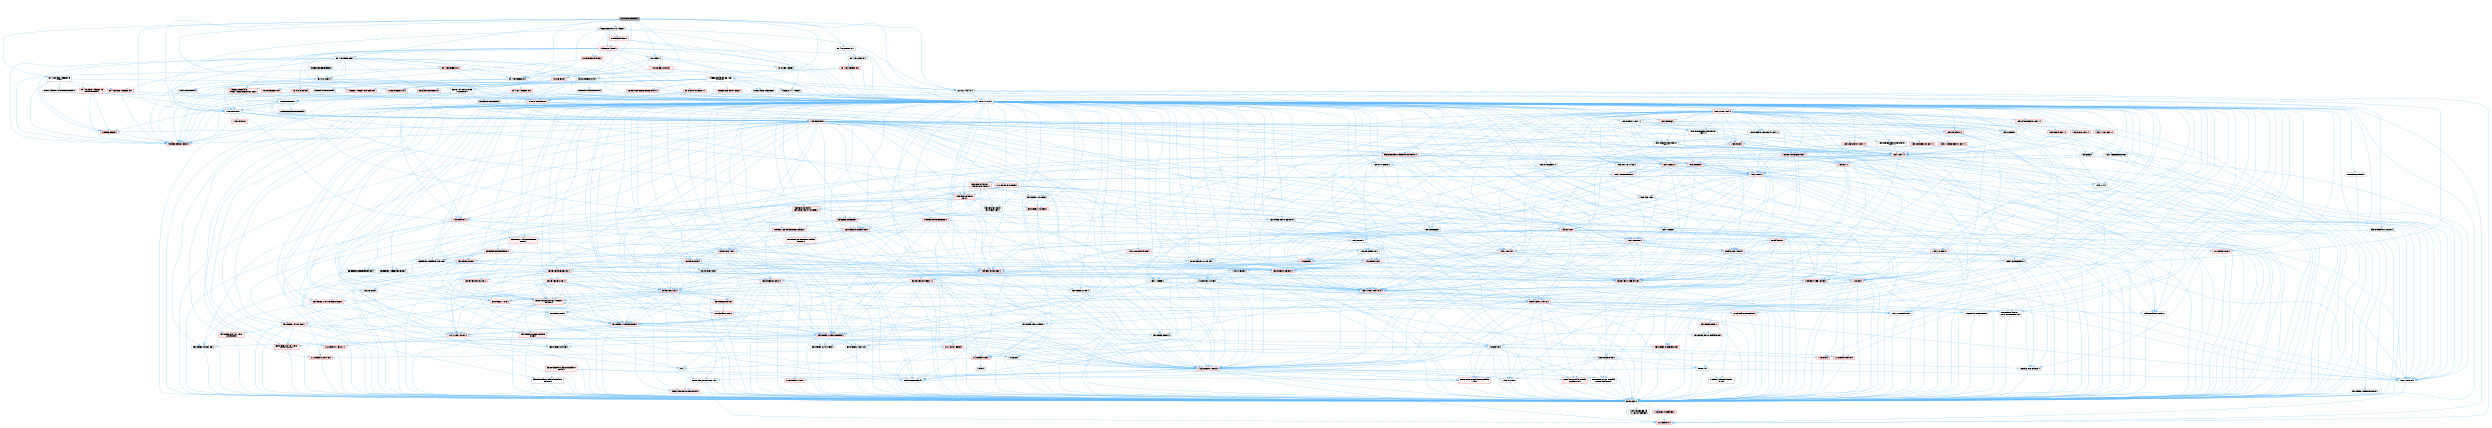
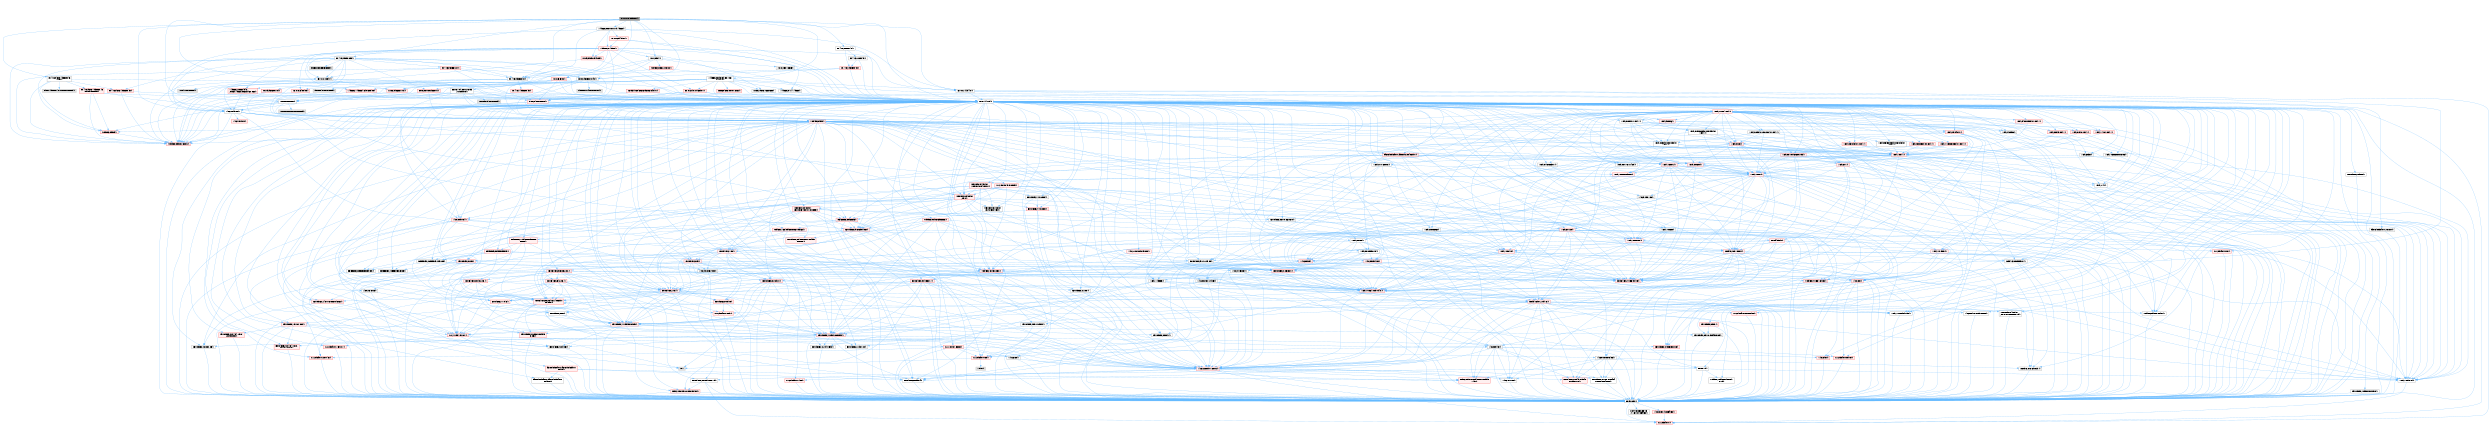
(619, 39) -> (619, 39)
(661, 68) -> (661, 68)
none -> (372, 144)
none -> (1592, 368)
